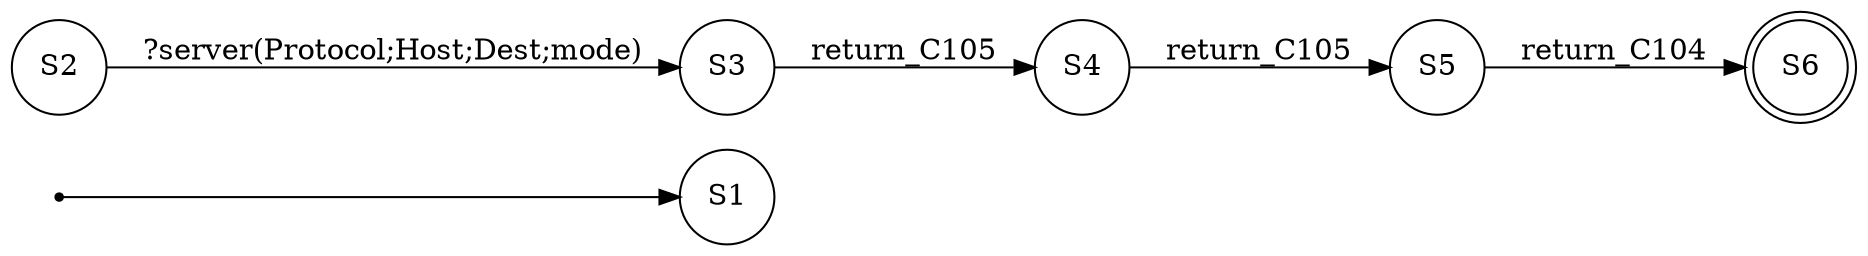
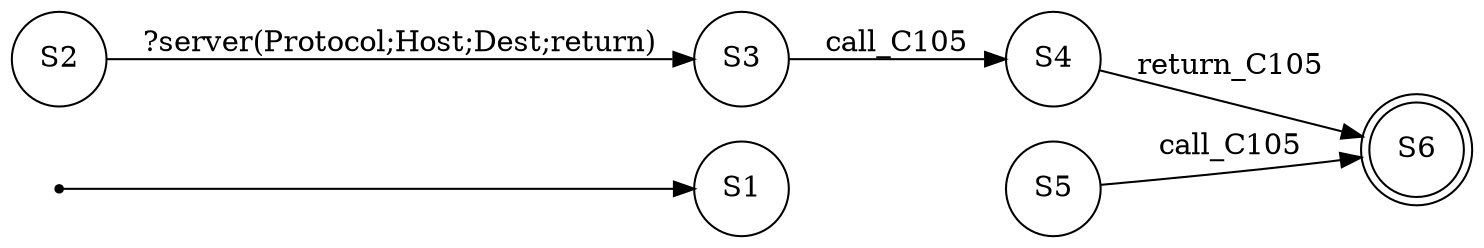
(393, 52) -> (400, 44)
(905, 52) -> (897, 44)
(1615, 52) -> (1231, 147)
(1249, 67) -> (1221, 101)
